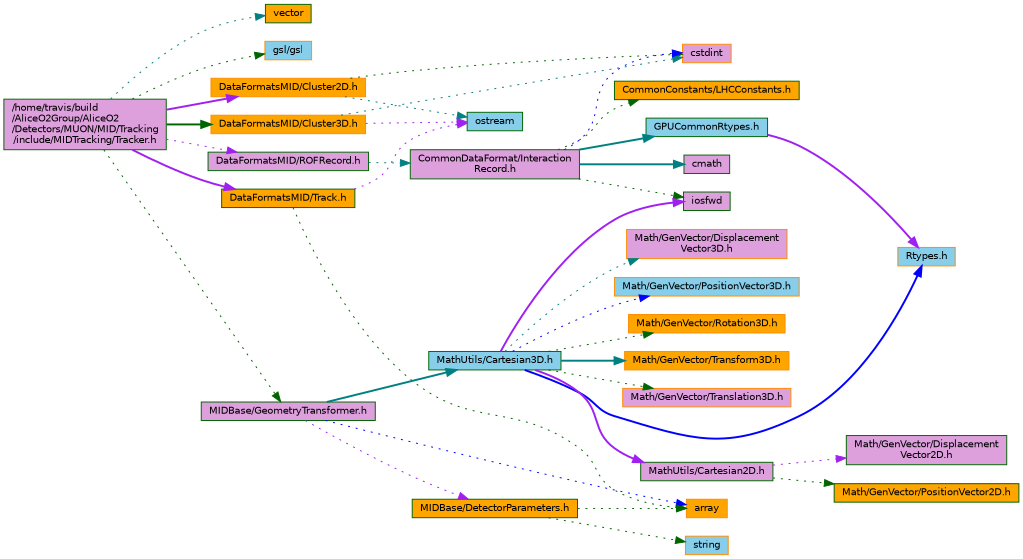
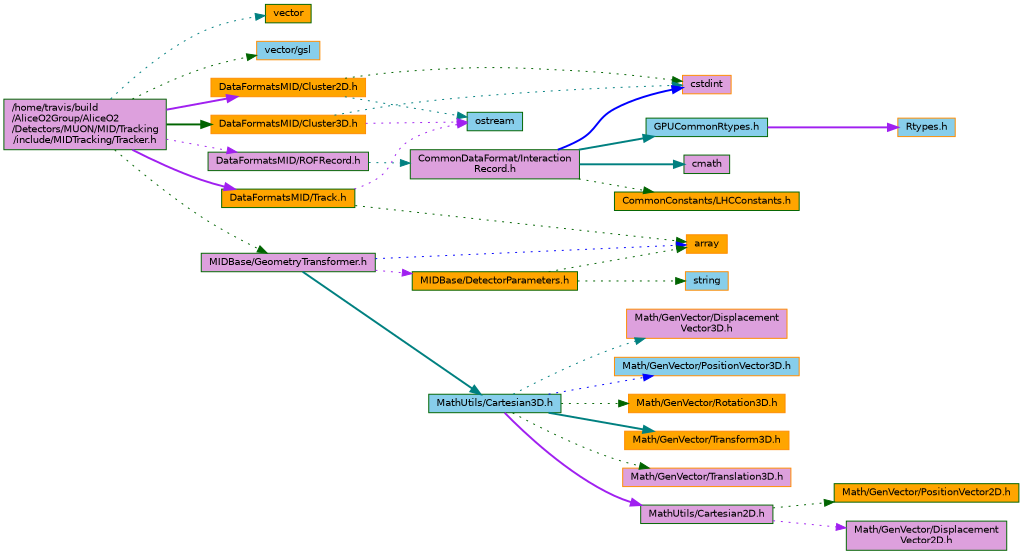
(288, 51) -> (288, 51)
(603, 85) -> (610, 111)
(707, 201) -> none
(750, 435) -> none
